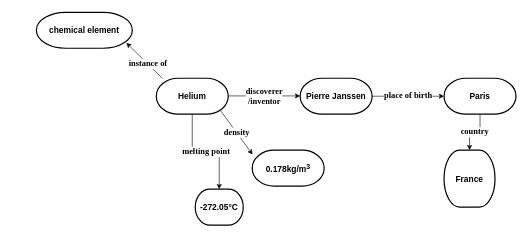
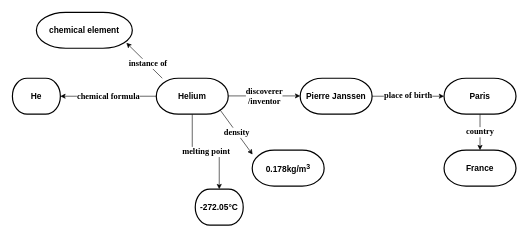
none -> (36, 96)
none -> (108, 96)
(470, 179) -> (480, 168)
